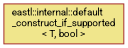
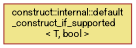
(64, 24) -> (68, 24)
